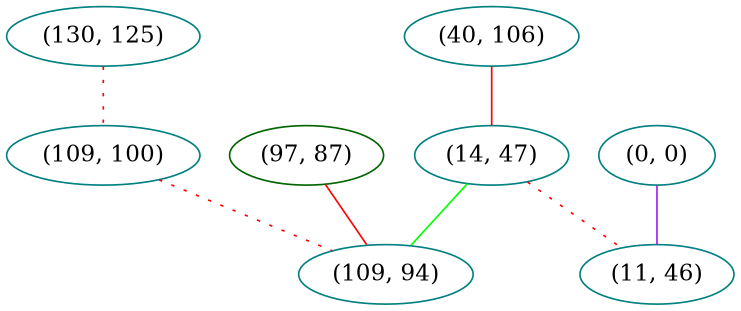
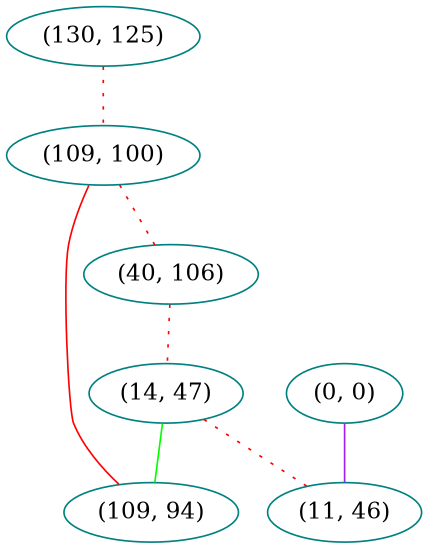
(492, 96) -> (169, 334)
(307, 155) -> none
none -> (137, 215)
(246, 215) -> (67, 341)
